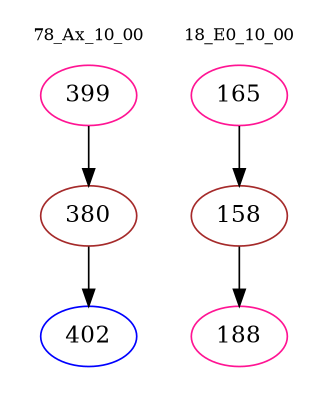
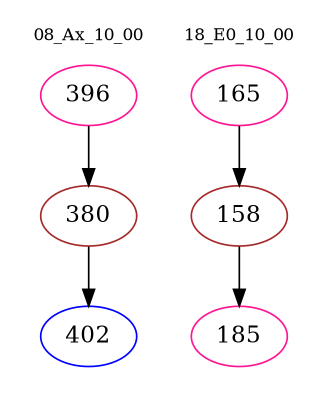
(89, 36) -> (89, 36)
(89, 95) -> (89, 95)
(239, 336) -> (239, 336)
